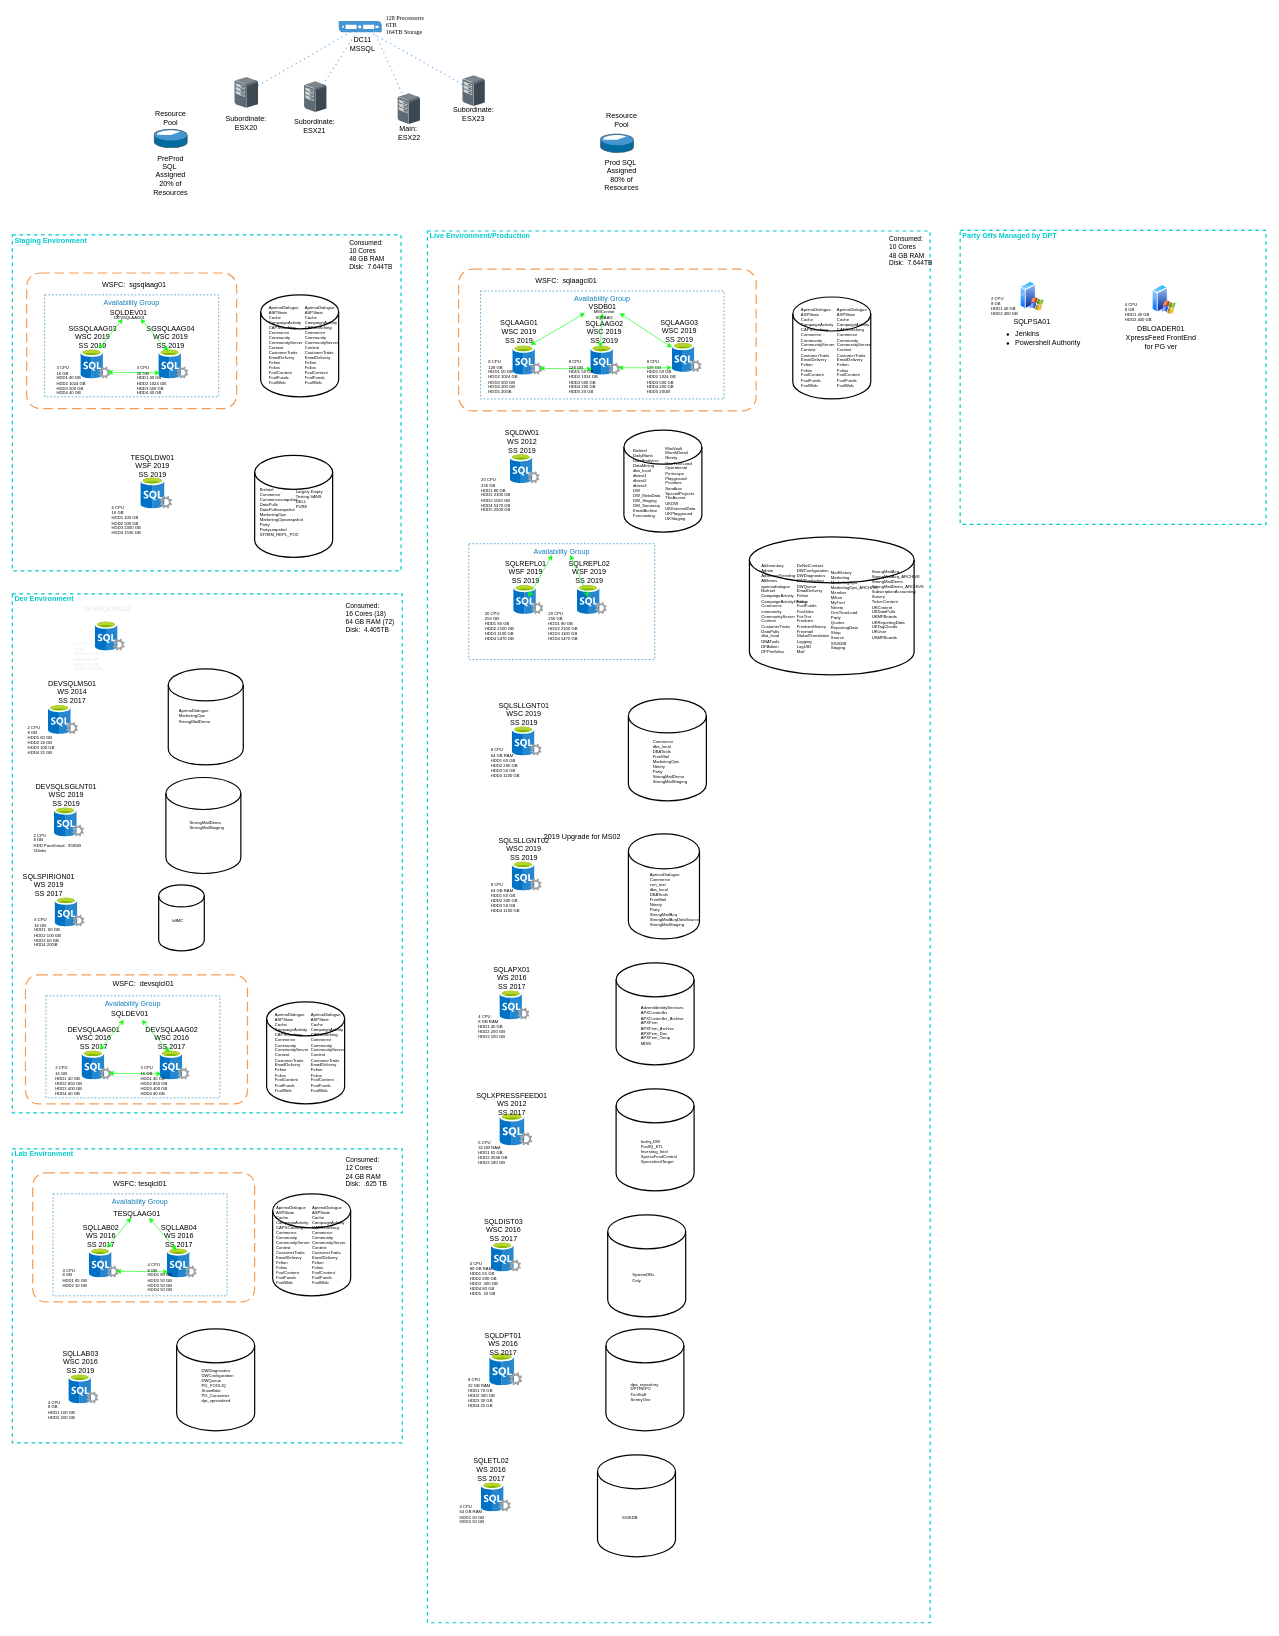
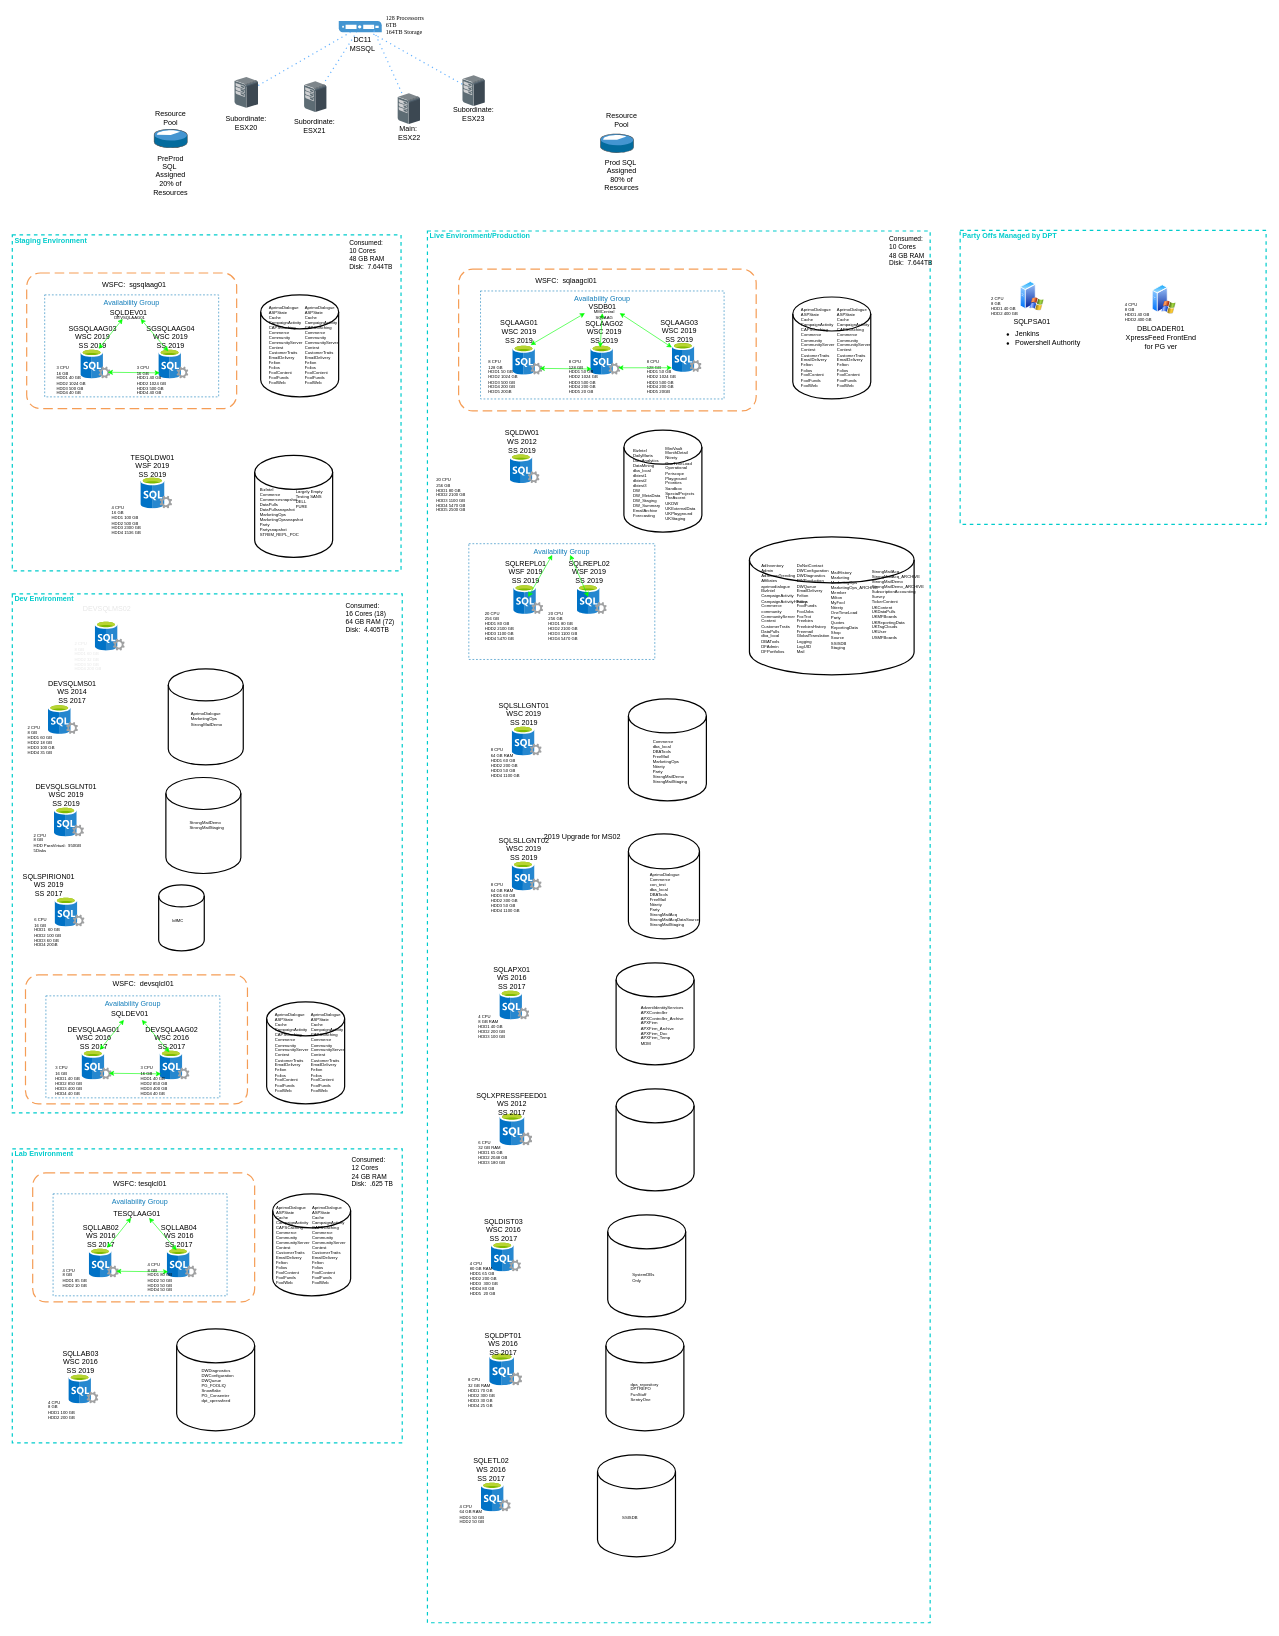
(497, 495) -> (452, 495)
(193, 716) -> (205, 719)
(655, 1152) -> none
(371, 1172) -> (377, 1172)
